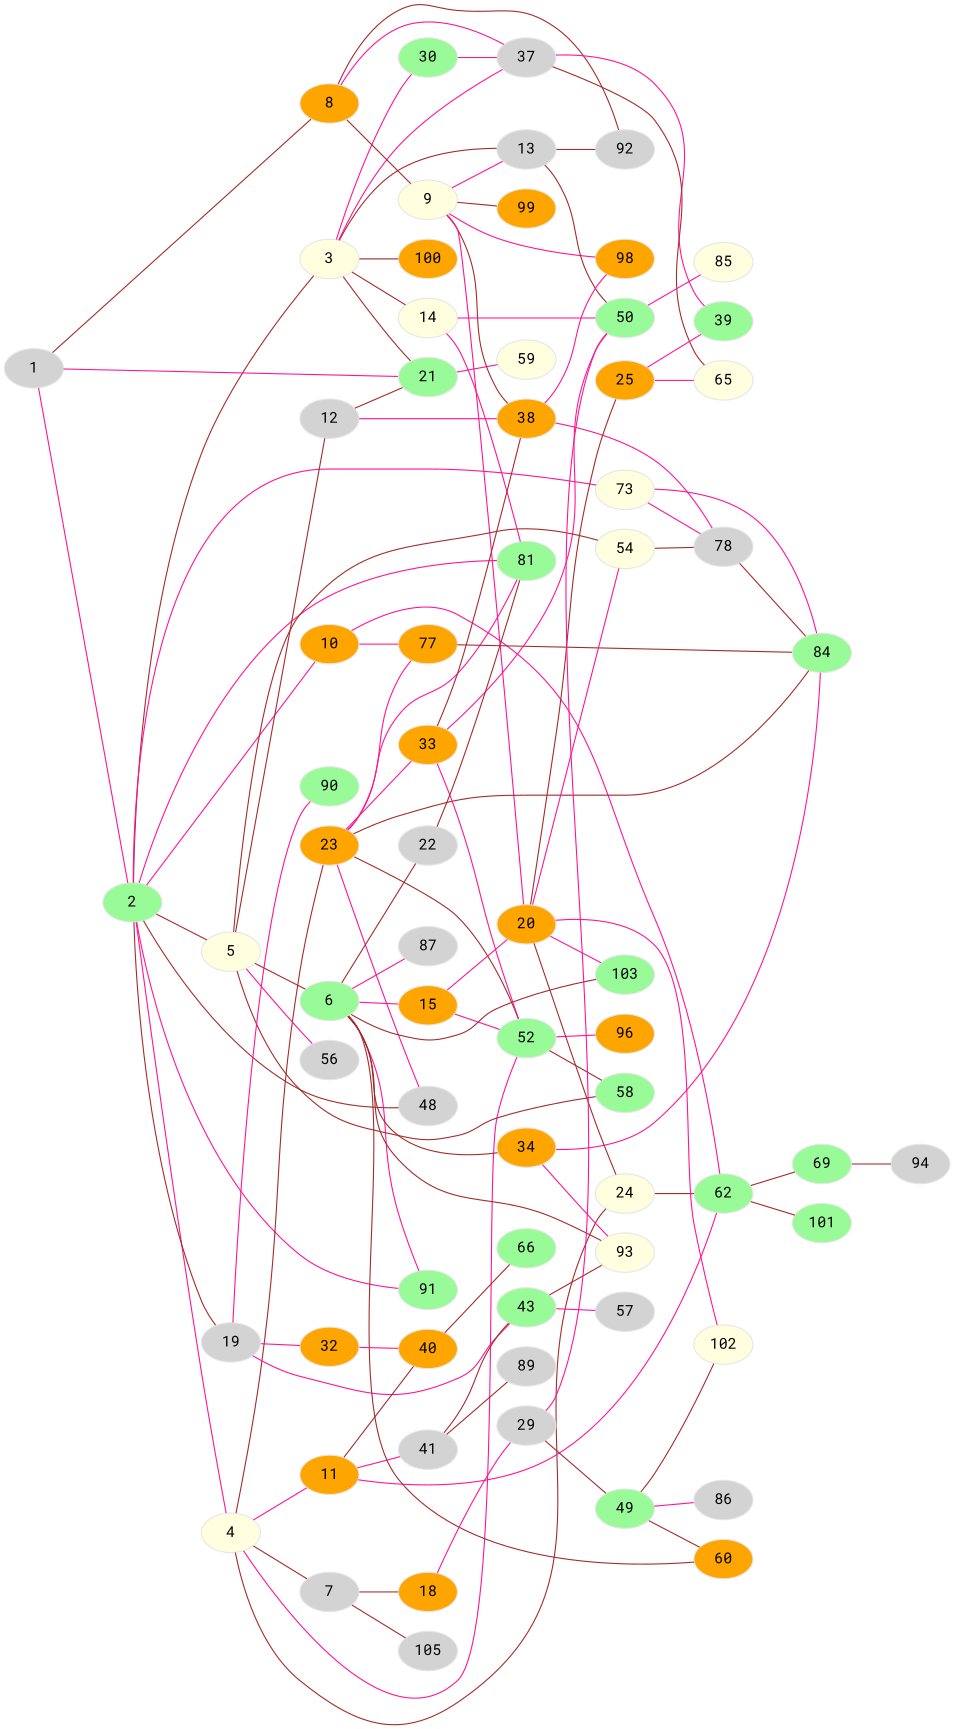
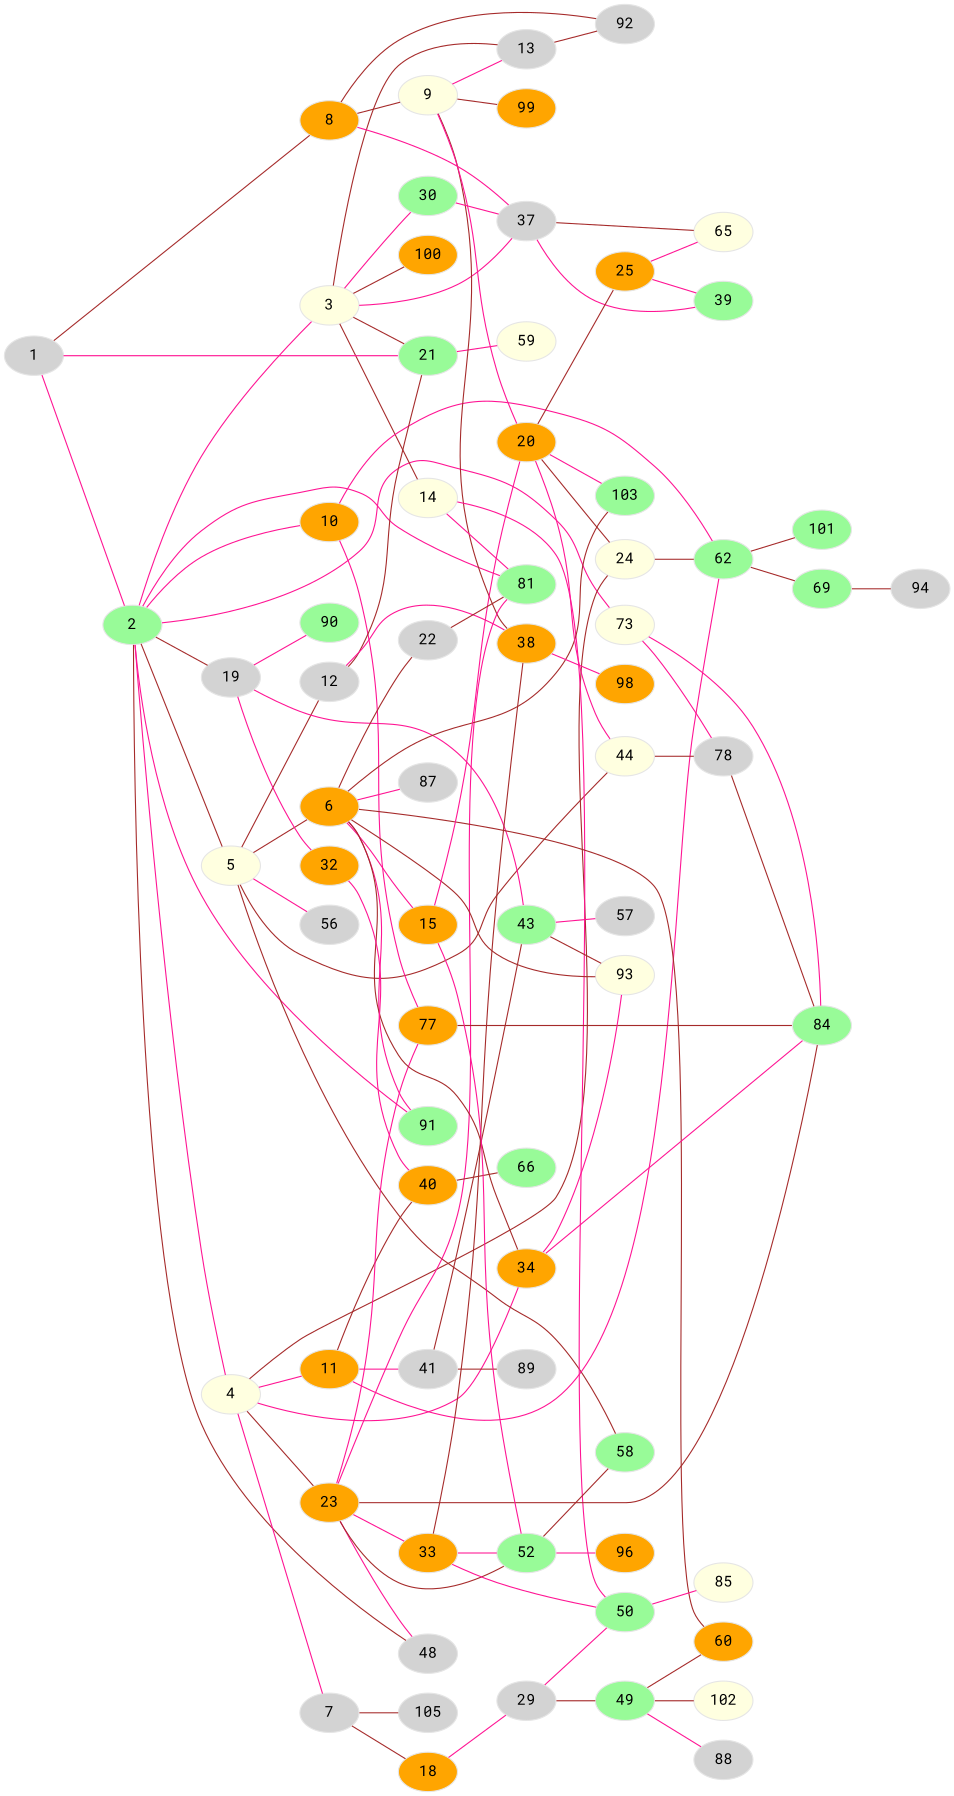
(576, 234) -> none
(519, 245) -> none
(647, 456) -> none
(625, 549) -> (625, 756)
(170, 561) -> (205, 451)
(329, 1001) -> (329, 807)
(686, 1069) -> none
(723, 1500) -> (723, 1760)
(486, 1509) -> (414, 1415)
(280, 1562) -> (280, 1554)
